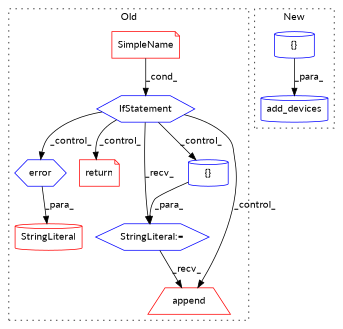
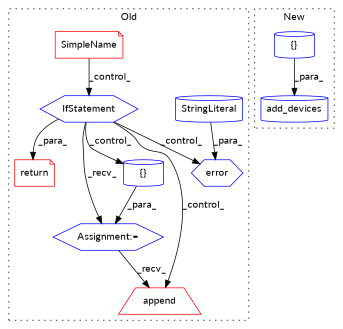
(162, 77) -> (110, 77)
(121, 141) -> (53, 141)
(44, 201) -> (213, 137)
(49, 237) -> (209, 109)
(152, 237) -> (108, 237)
